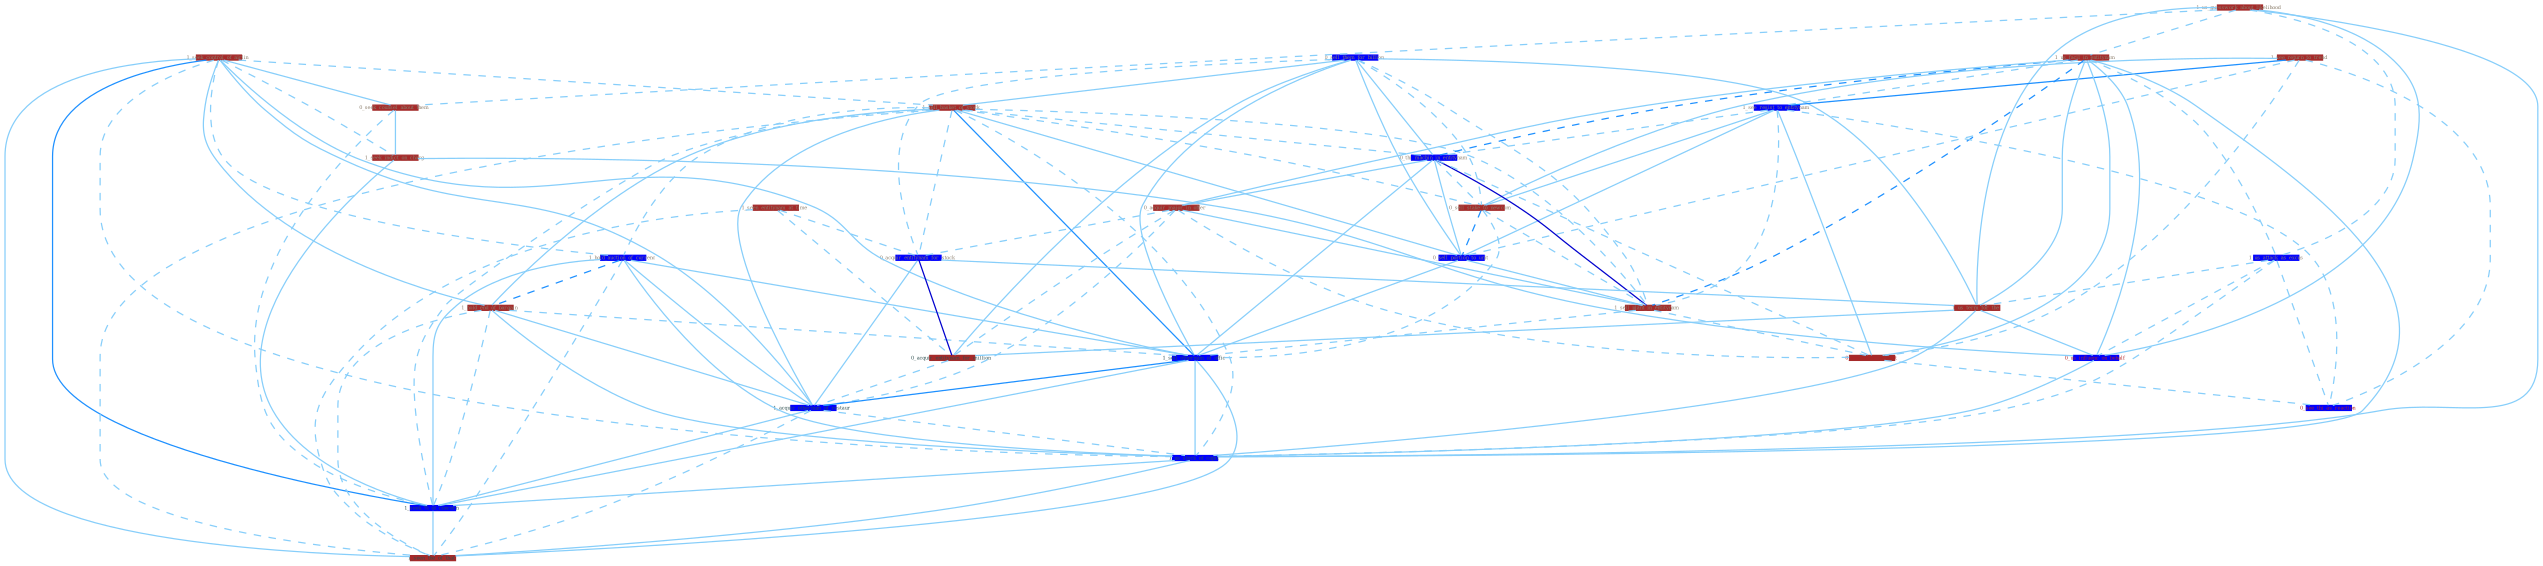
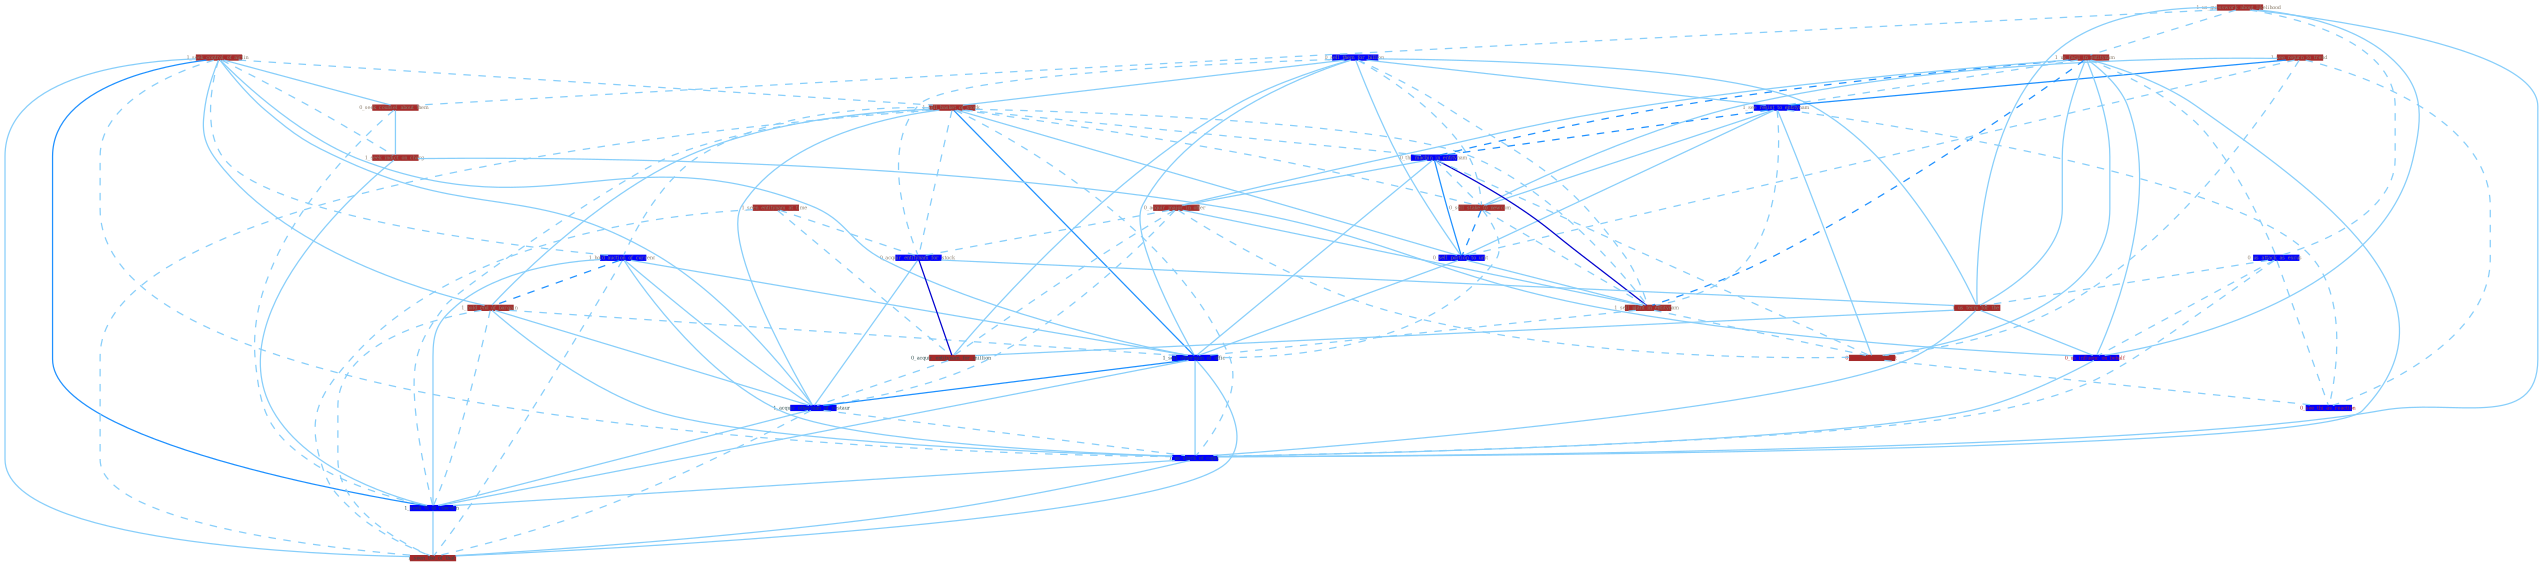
(1395, 108) -> (1566, 83)
(1606, 133) -> (1606, 133)
(1447, 208) -> (1447, 208)
(2276, 258) -> (2276, 258)
